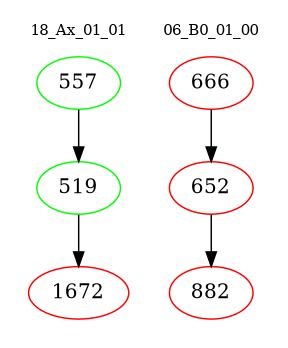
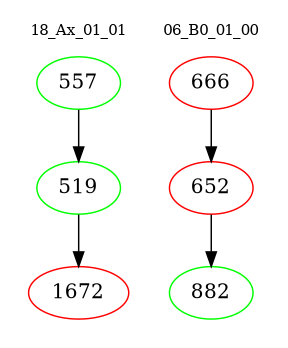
(211, 293) -> (211, 293)
